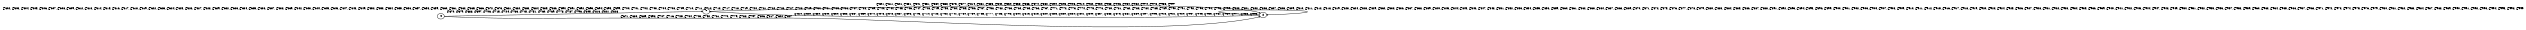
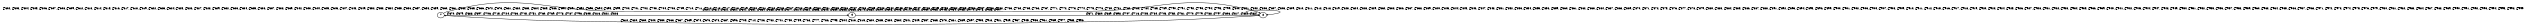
(573, 14) -> (646, 15)
